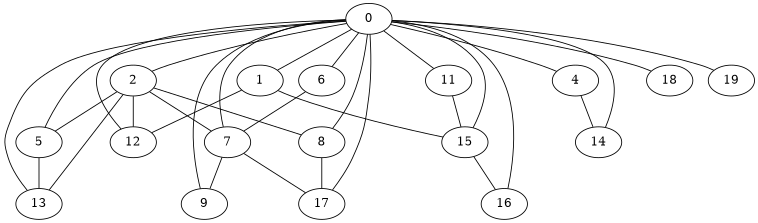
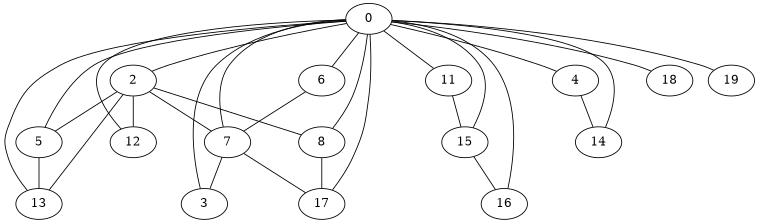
(260, 81) -> none
(204, 204) -> (204, 204)
